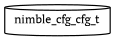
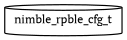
(57, 20) -> (63, 20)
